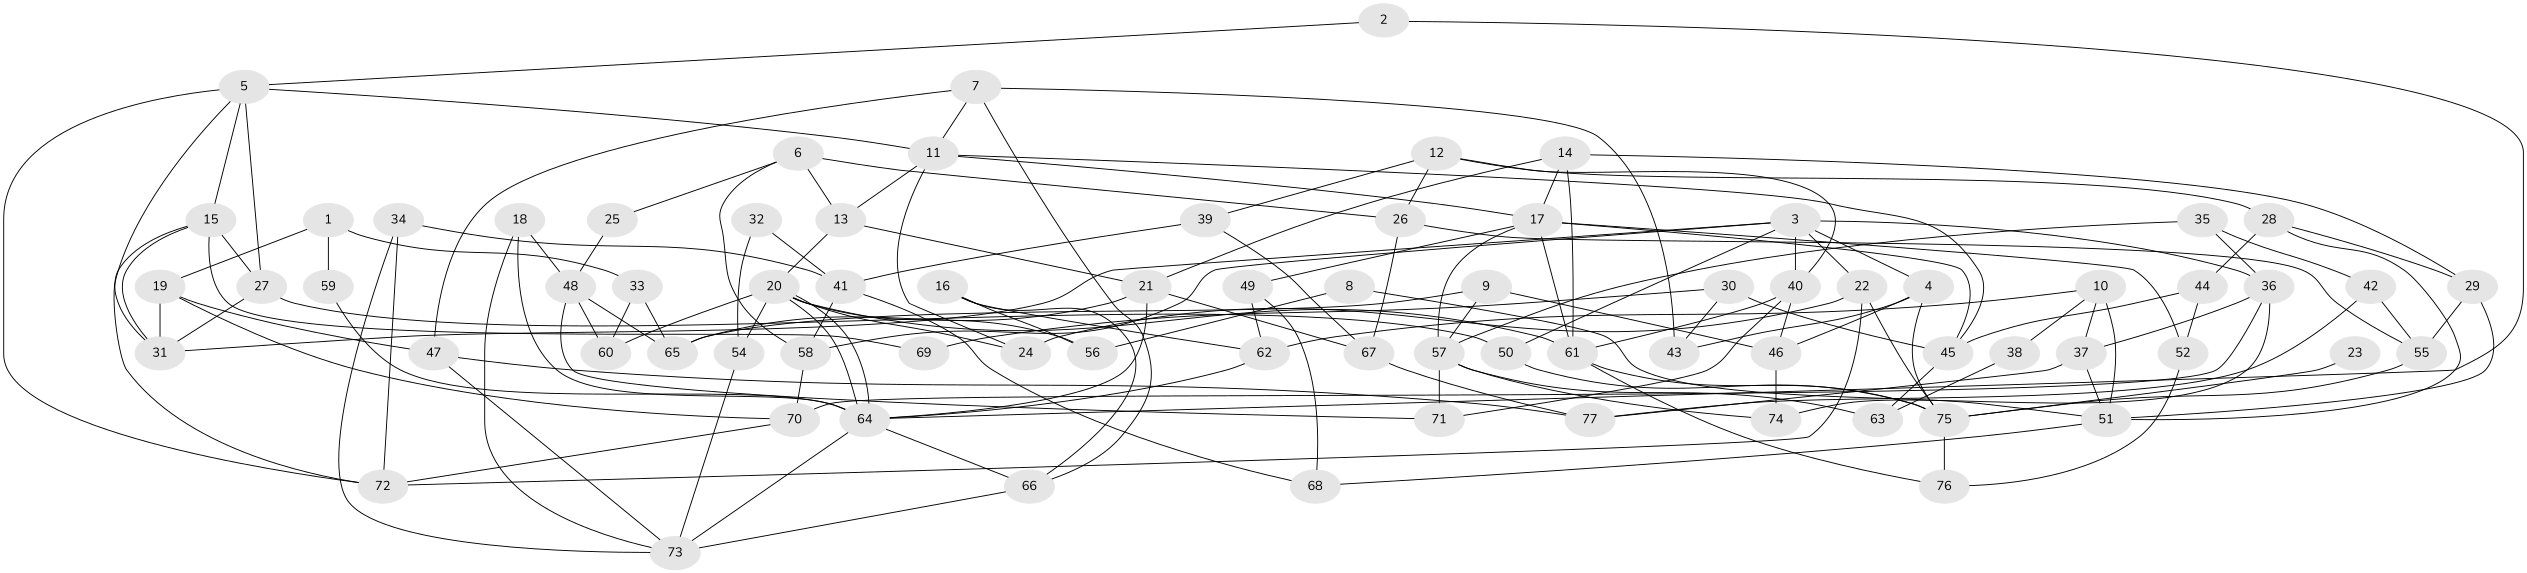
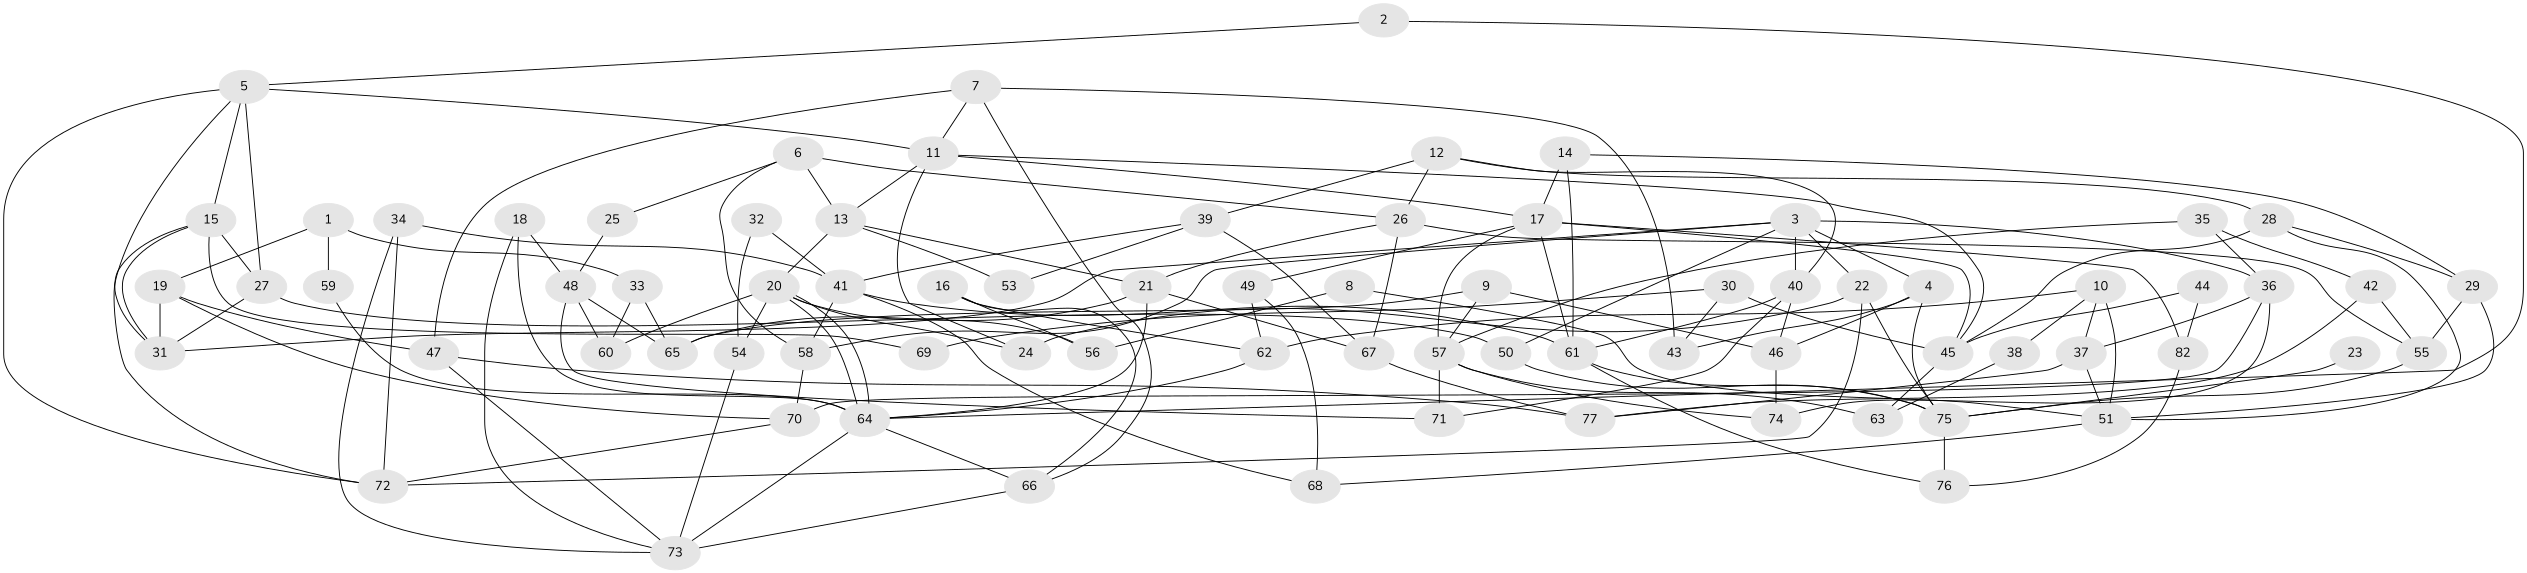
(1351, 208) -> (1270, 247)
(2240, 250) -> (2097, 259)
none -> (1009, 287)
(1173, 320) -> (1210, 310)
(2183, 353) -> (2183, 353)
